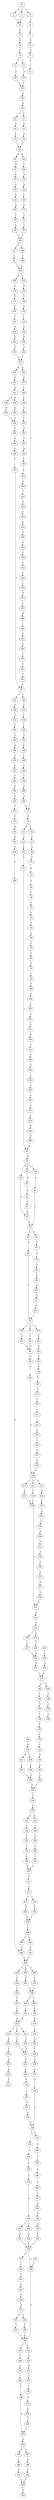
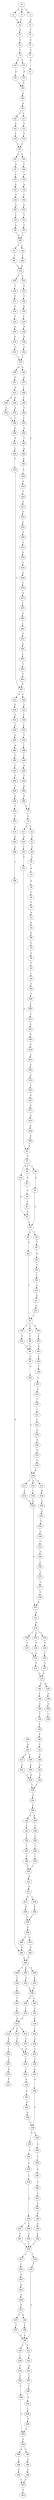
none -> (44, 1638)
(29, 2259) -> (31, 2254)
